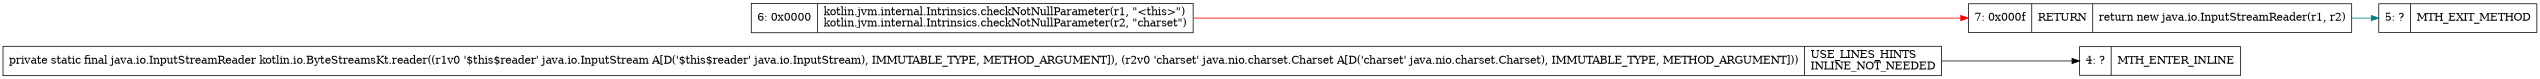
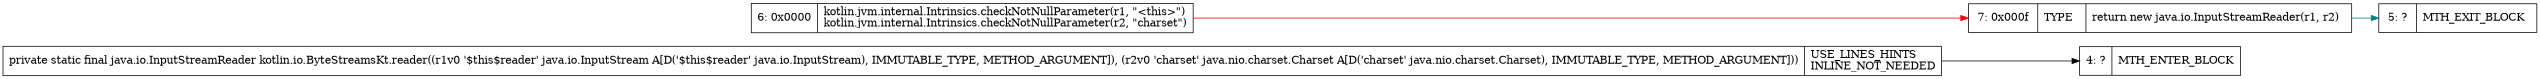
(2062, 18) -> (2058, 18)
(2474, 18) -> (2474, 18)
(2176, 61) -> (2176, 61)
